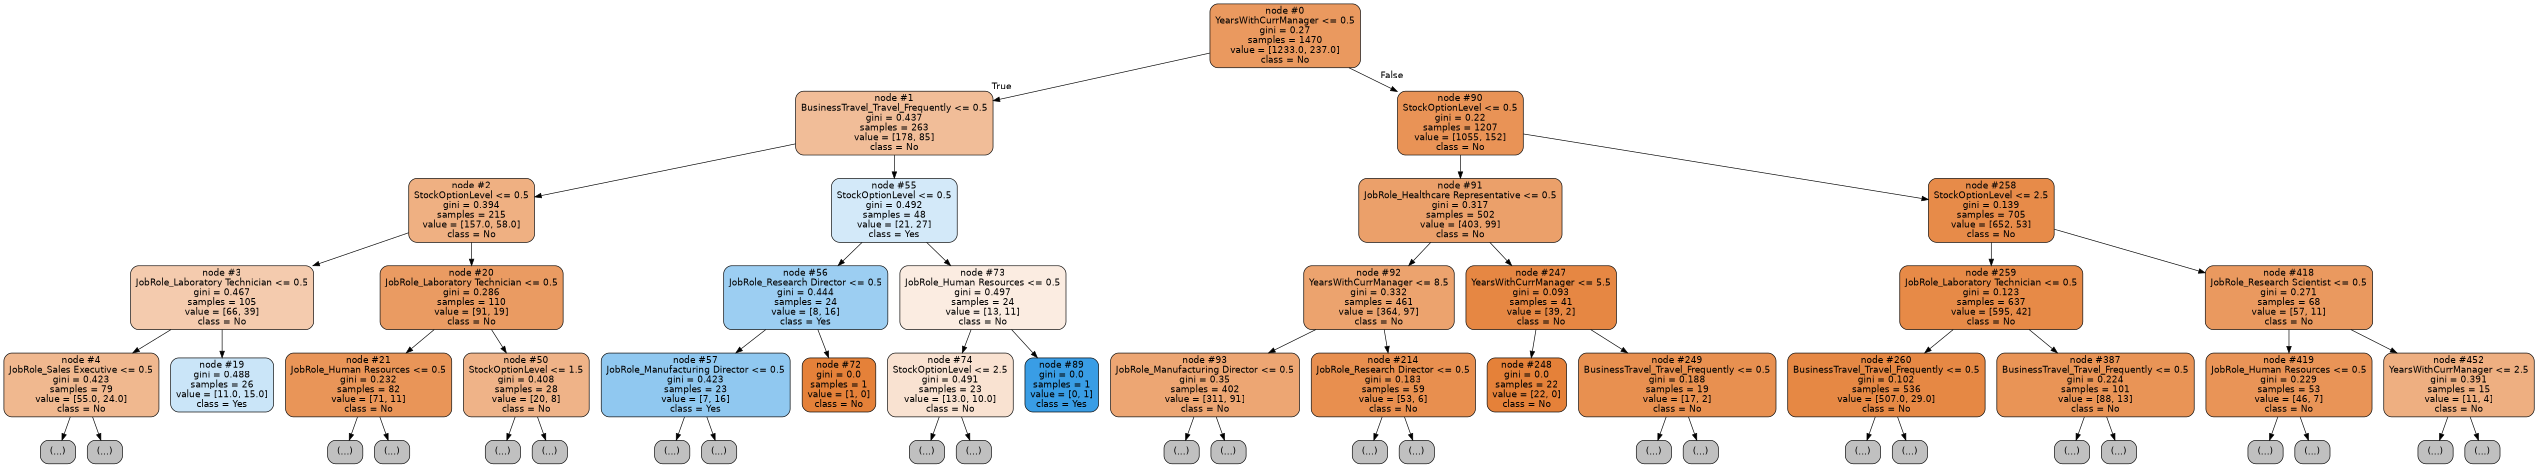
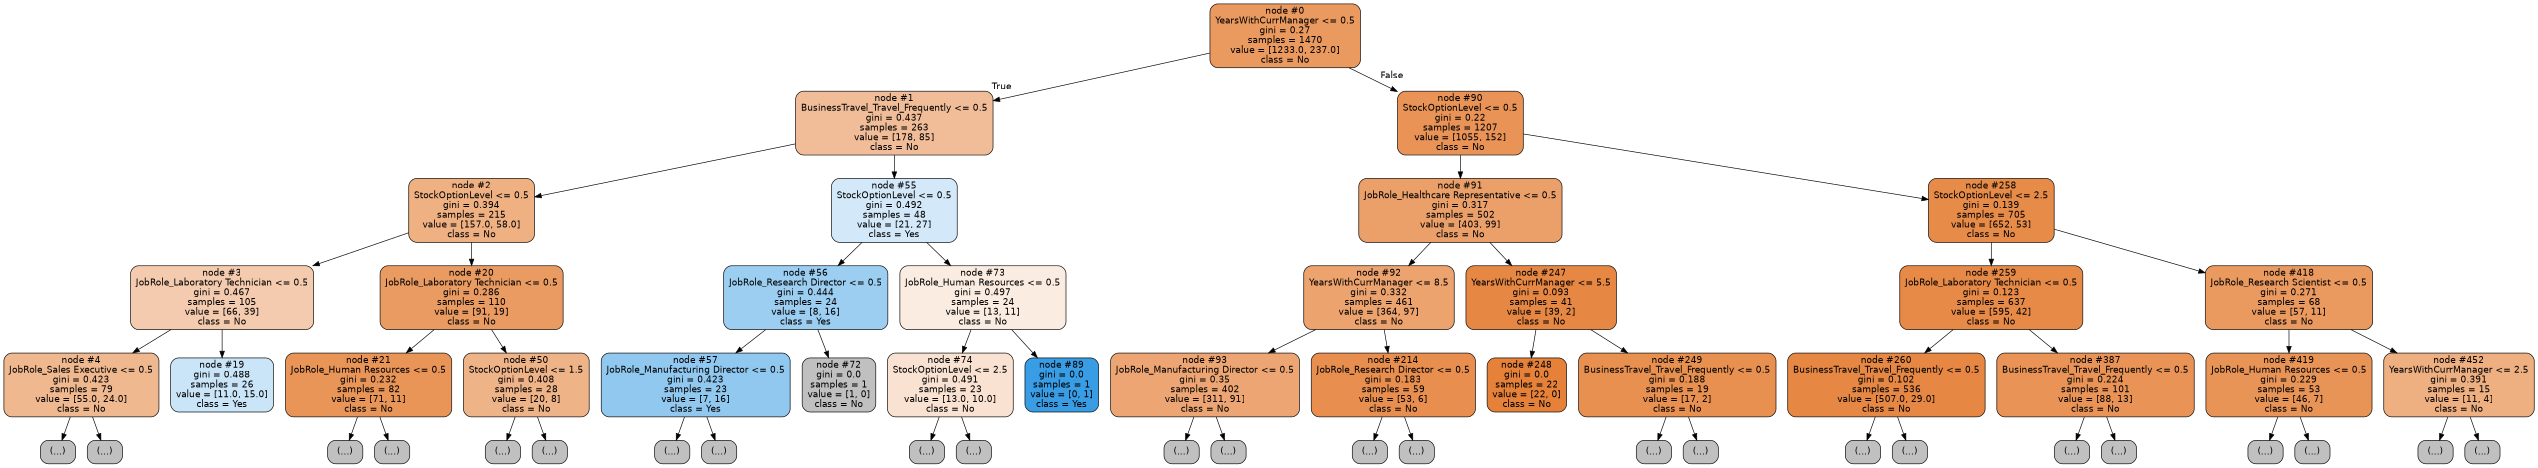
(839, 385) -> (839, 385)
